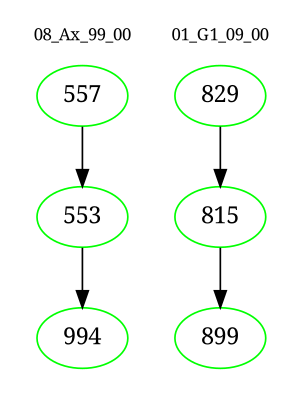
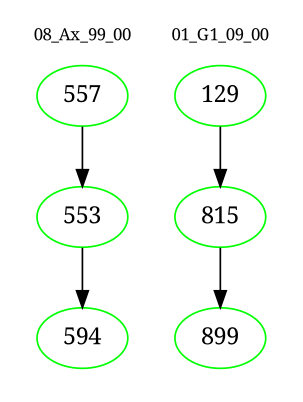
(220, 96) -> (220, 96)
(82, 338) -> (82, 338)
